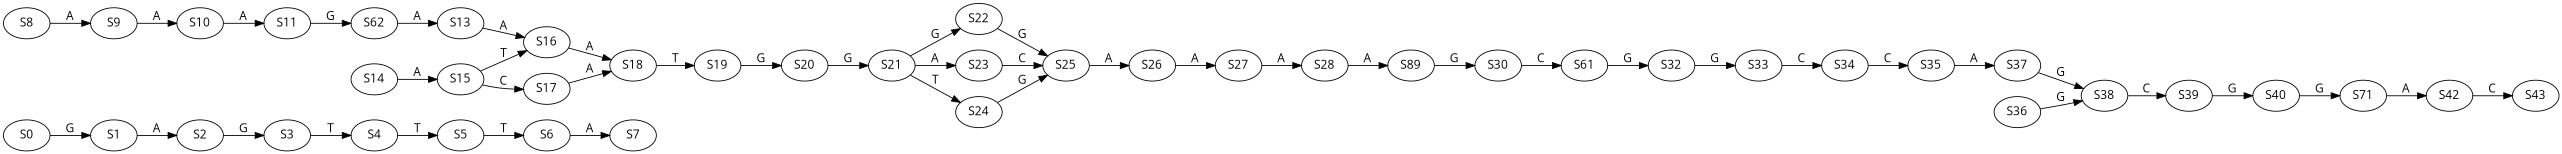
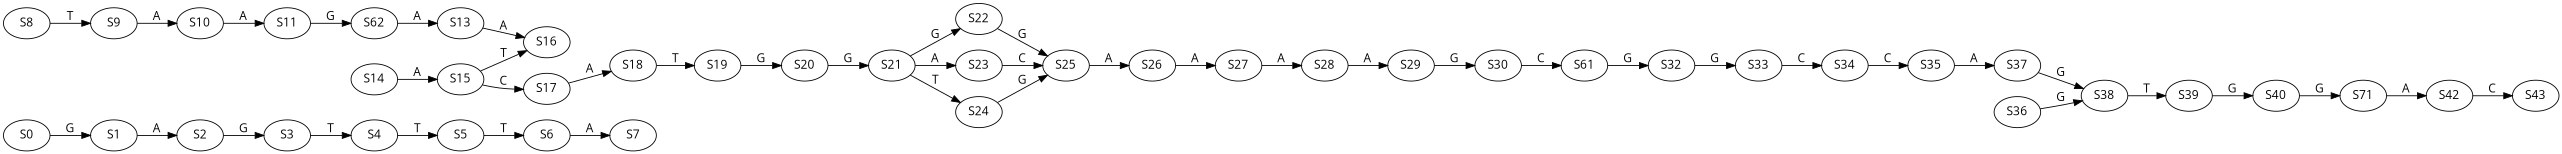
(70, 17) -> (70, 17)
(586, 53) -> none
(1411, 66) -> (1411, 66)
(2147, 89) -> (2147, 89)
